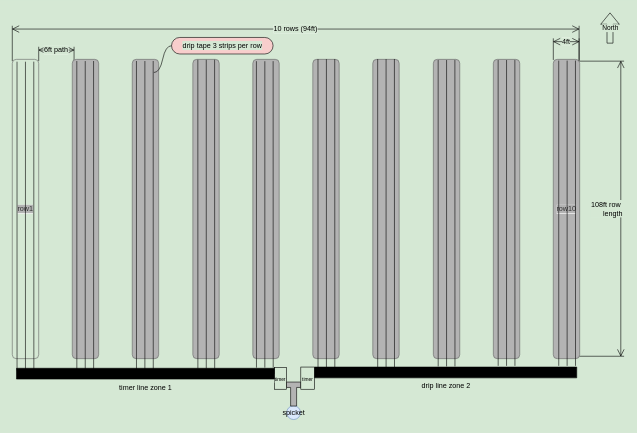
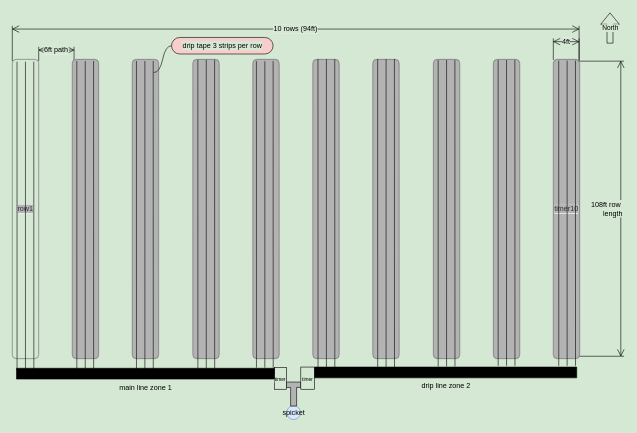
(567, 209) -> (567, 209)
(146, 387) -> (146, 387)
